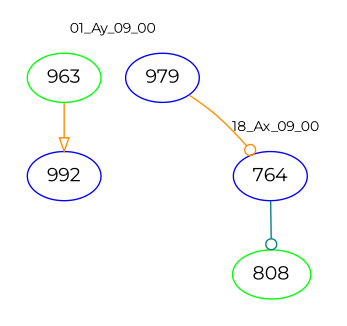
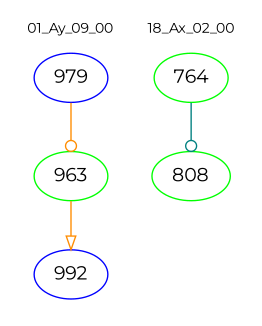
(230, 128) -> (71, 122)
(276, 128) -> (191, 29)
(270, 176) -> (191, 78)
